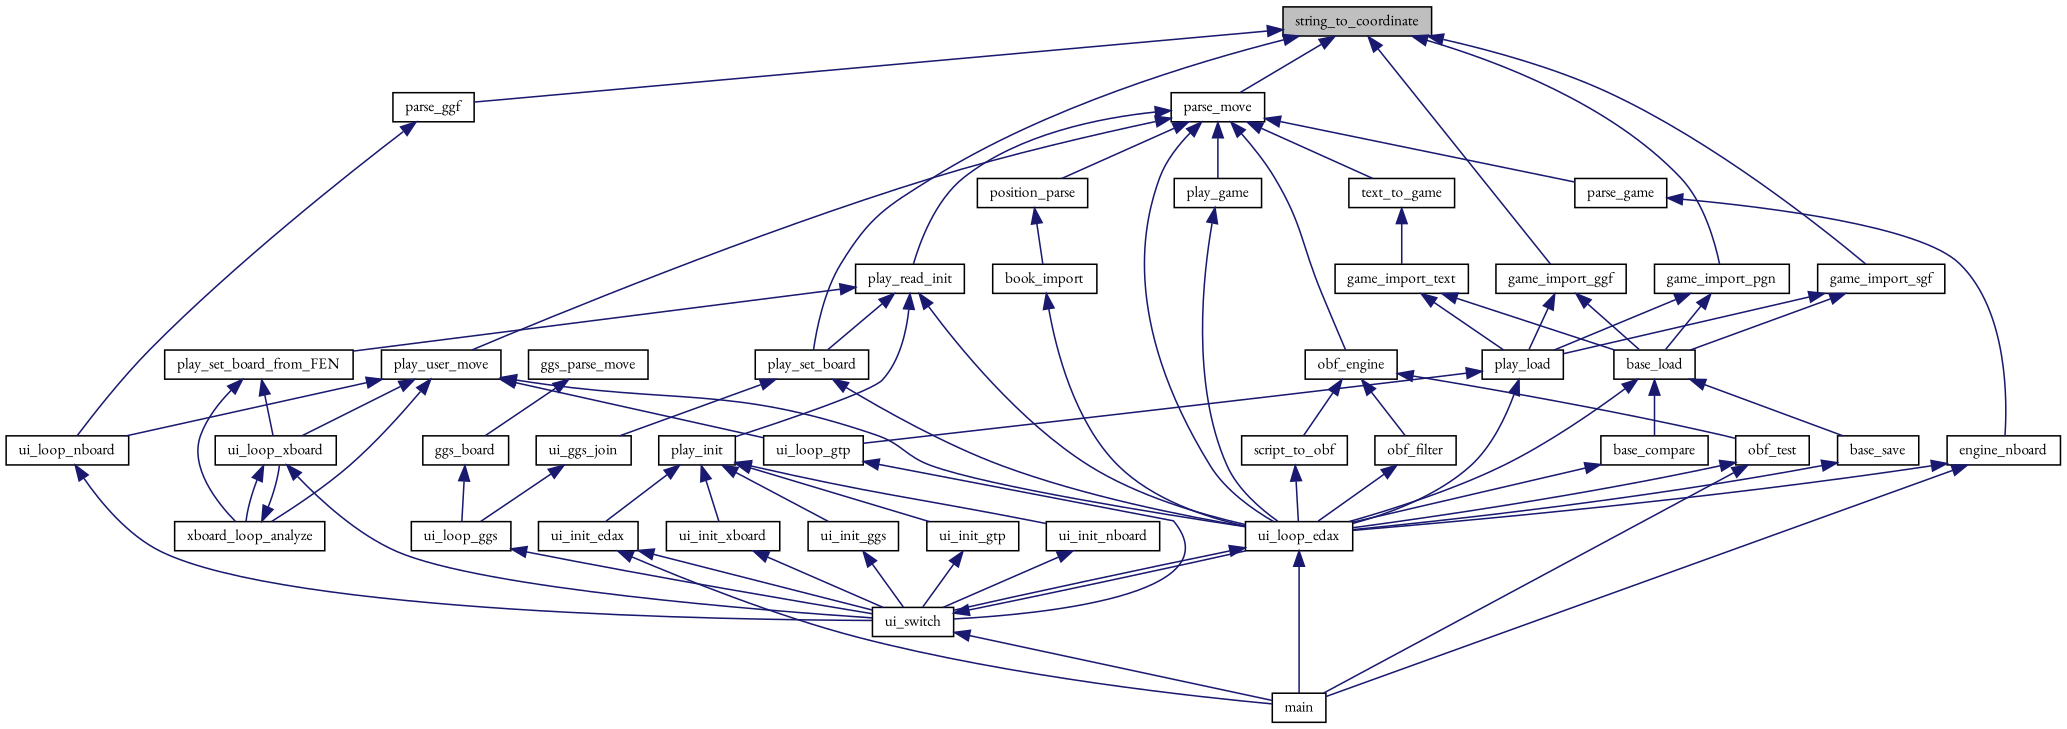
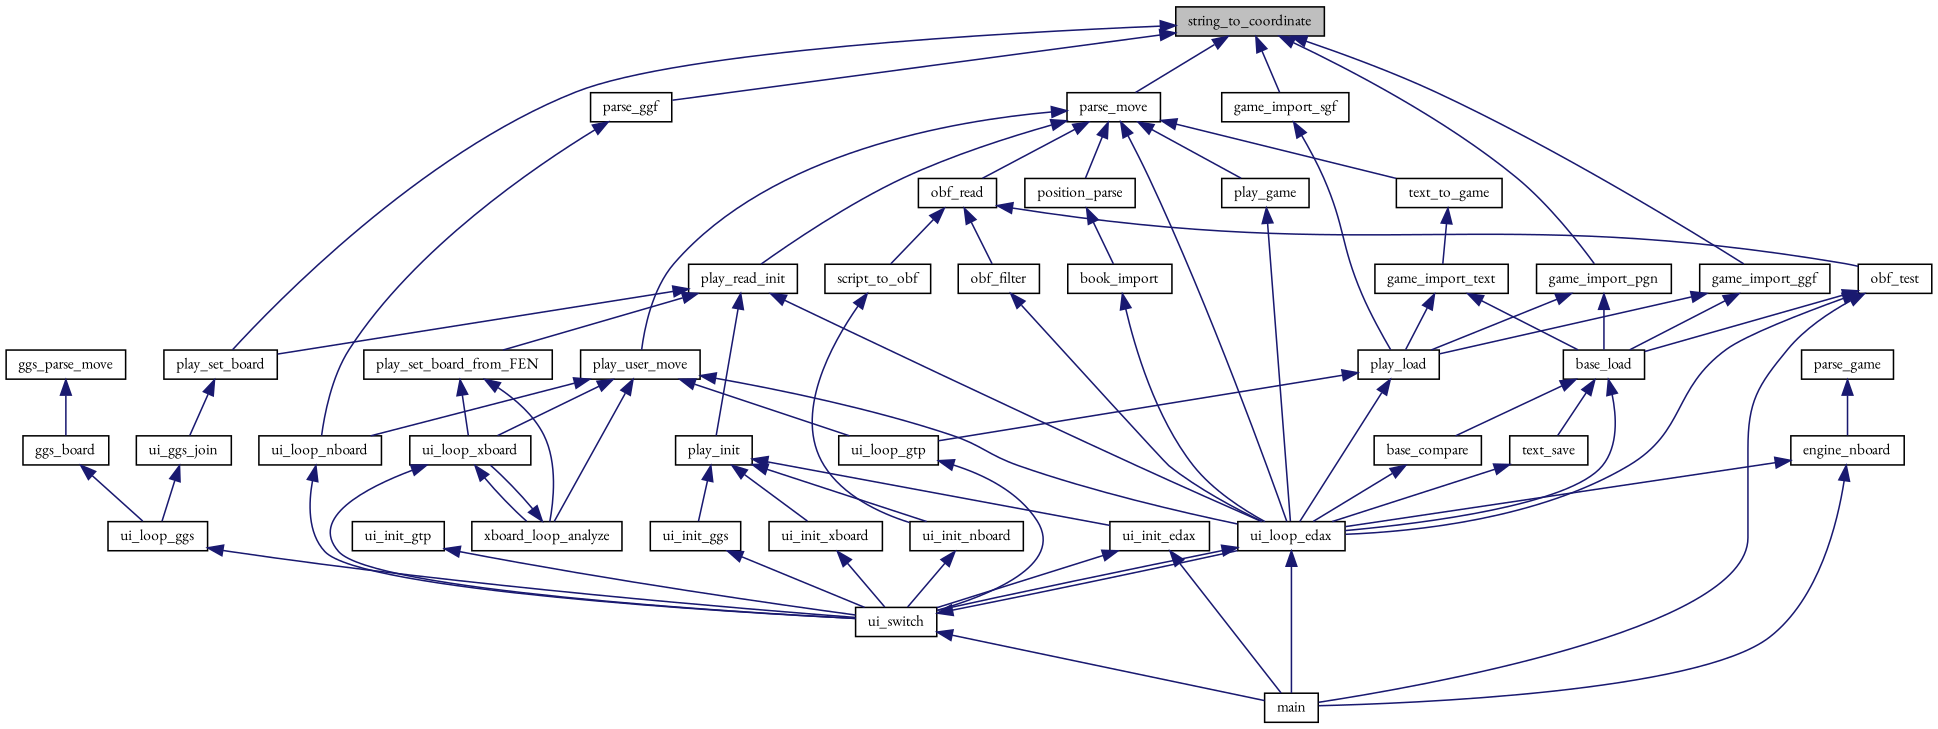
(1428, 152) -> none
(1760, 324) -> (1744, 323)
(1351, 365) -> (957, 193)
(1878, 450) -> (1549, 450)
(1038, 478) -> none
(840, 495) -> none
(1297, 501) -> (814, 434)
